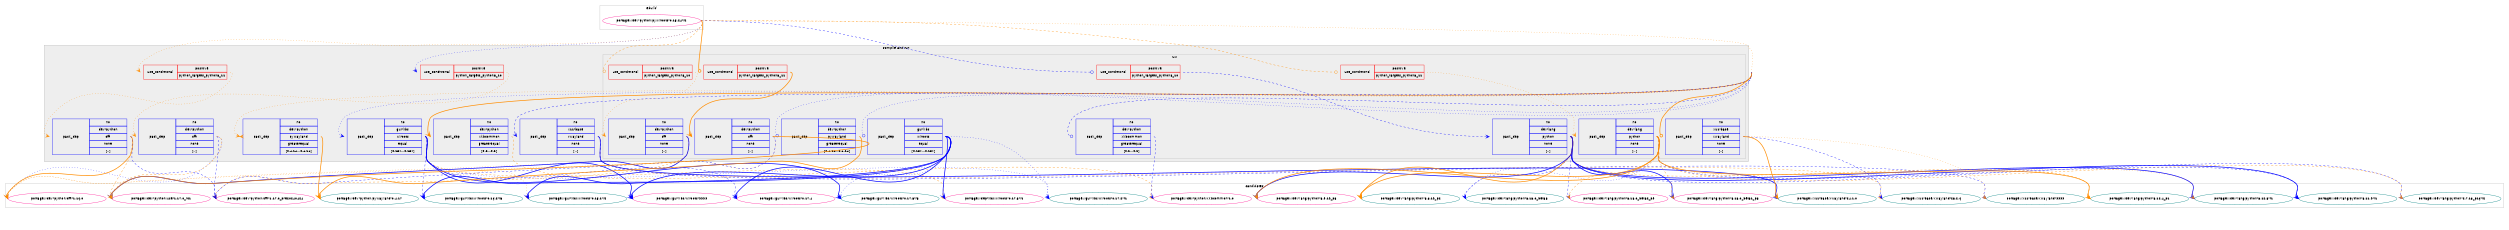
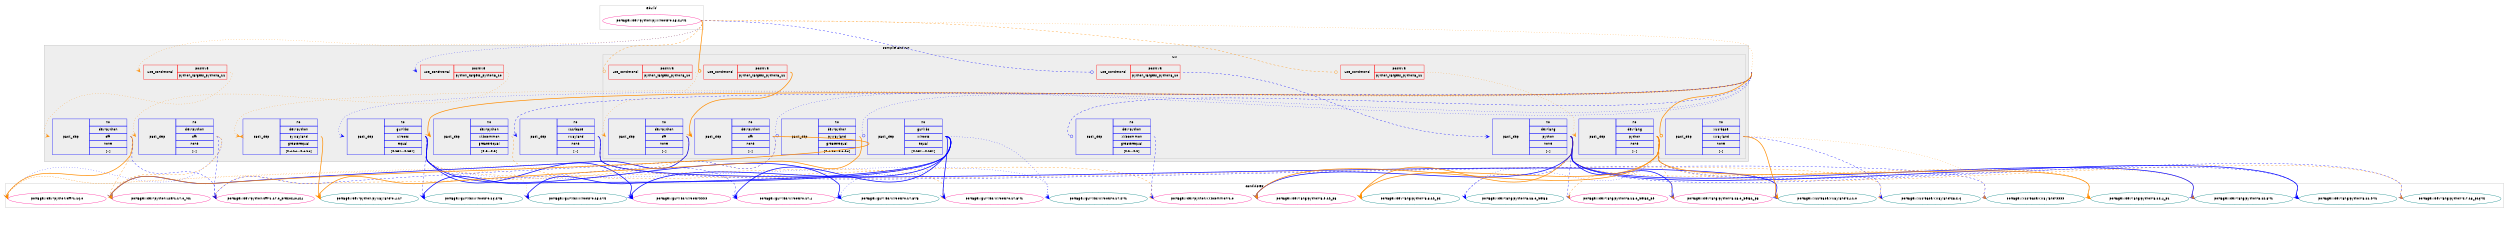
(994, 199) -> (994, 199)
